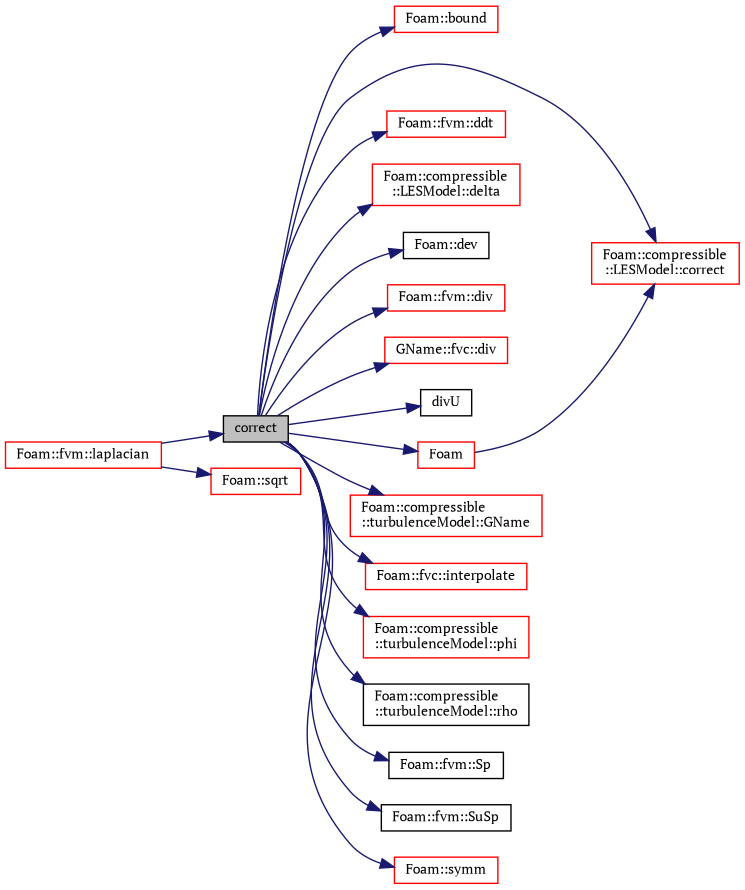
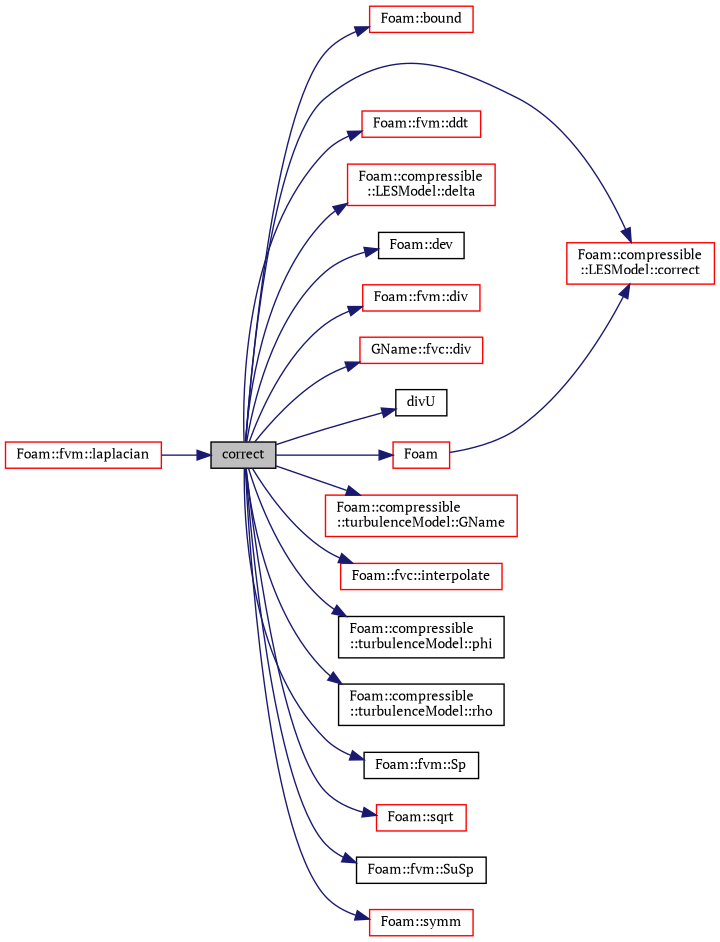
(179, 470) -> (287, 701)
(446, 637) -> (421, 637)
